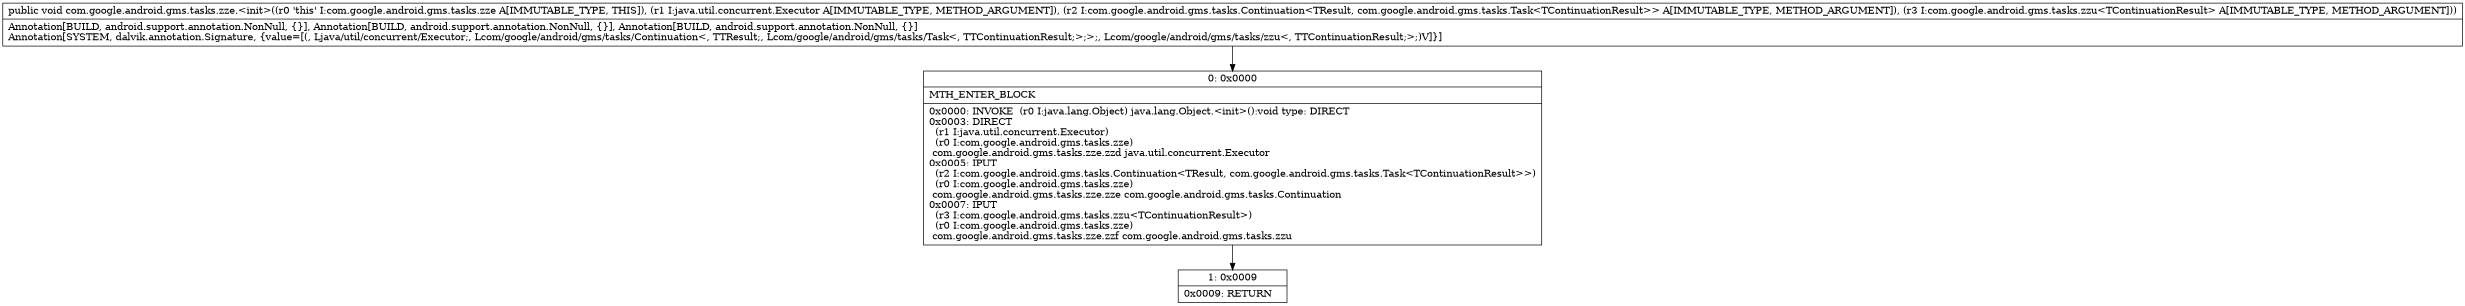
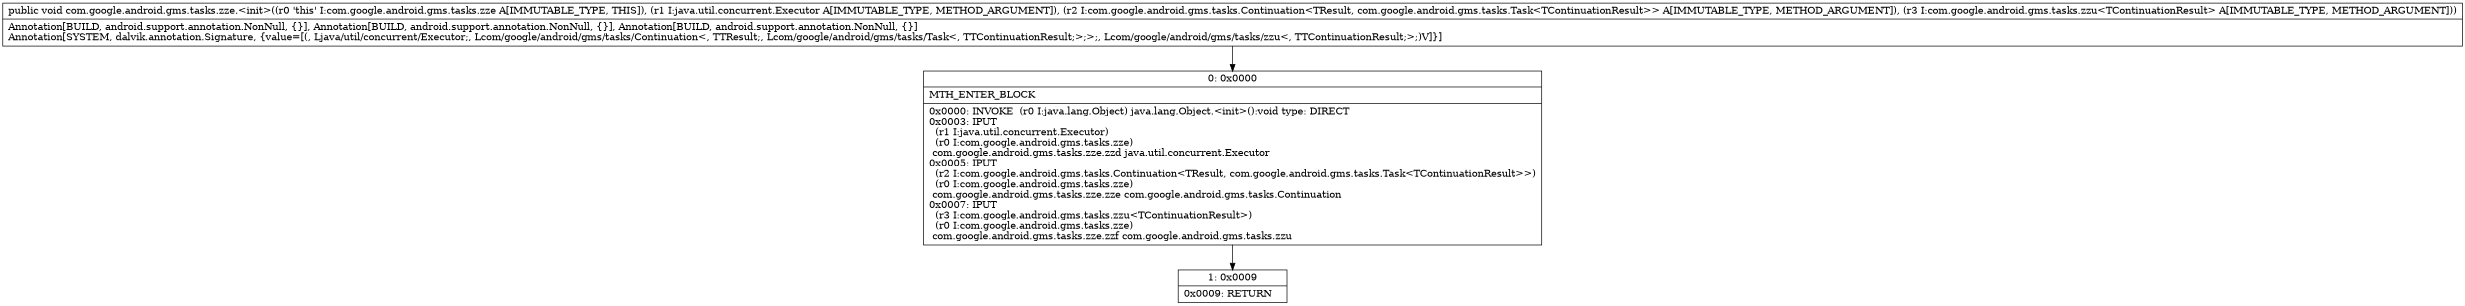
(974, 122) -> (966, 122)
